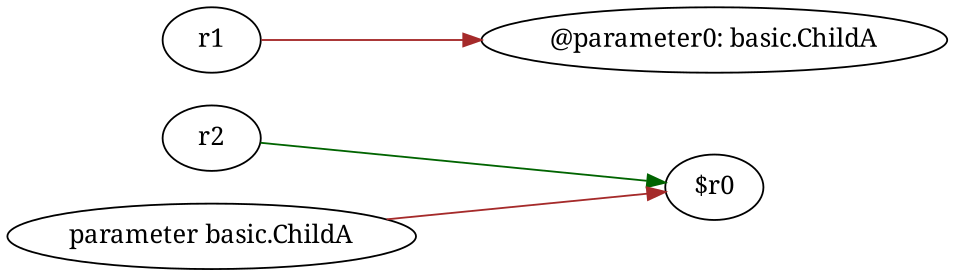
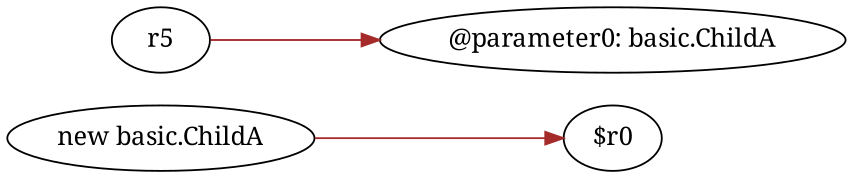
(212, 40) -> (161, 40)
(212, 138) -> none
(212, 236) -> (161, 138)
